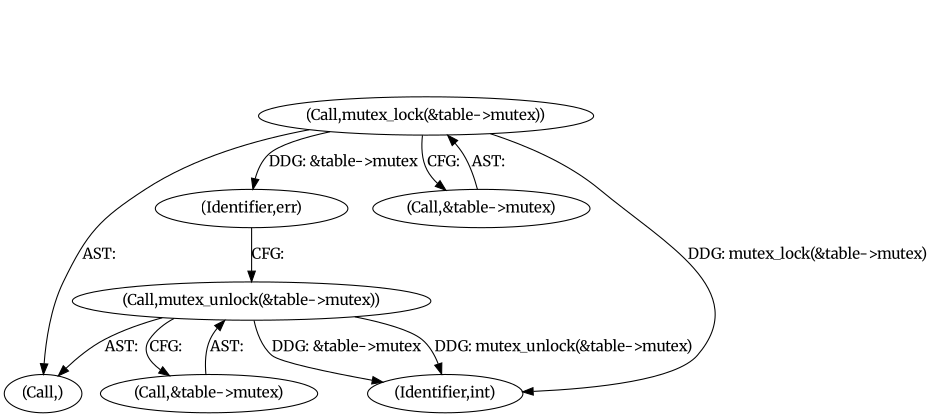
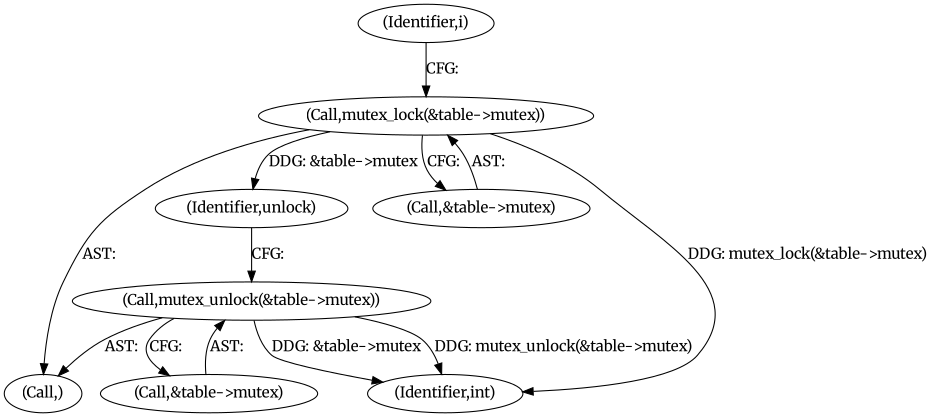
none -> (426, 23)
(252, 209) -> (252, 209)
